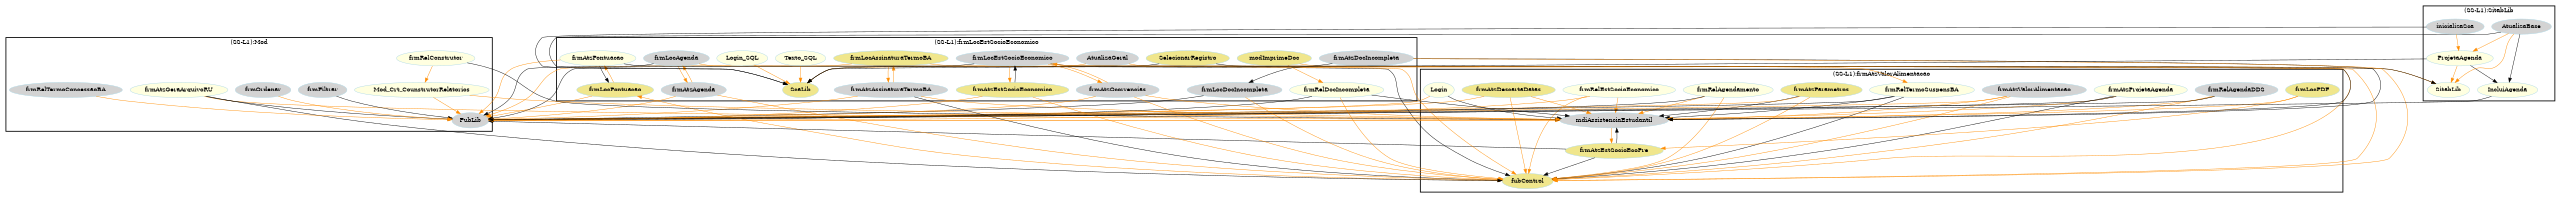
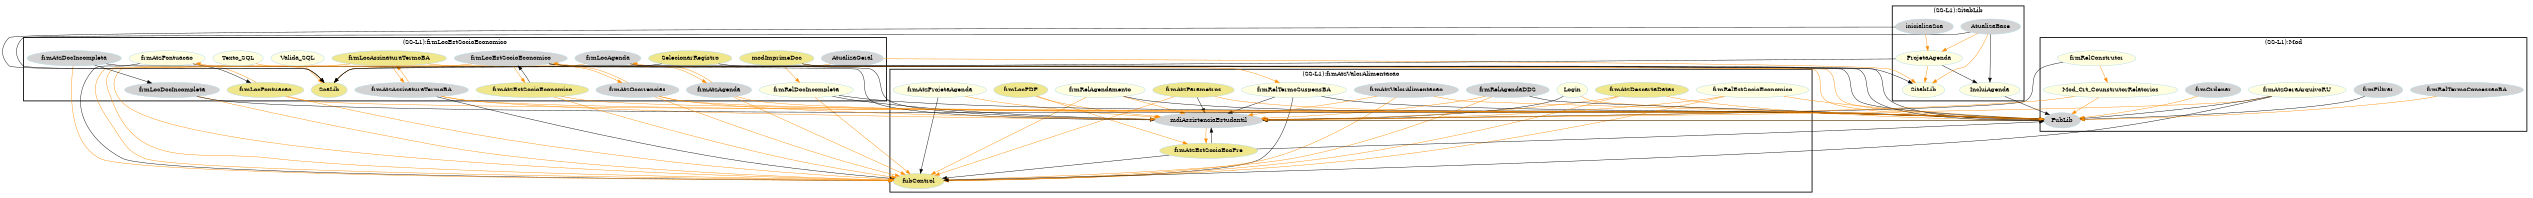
(742, 58) -> (298, 58)
(1305, 114) -> (1432, 66)
(1022, 120) -> (1655, 120)
(1069, 165) -> (587, 151)
